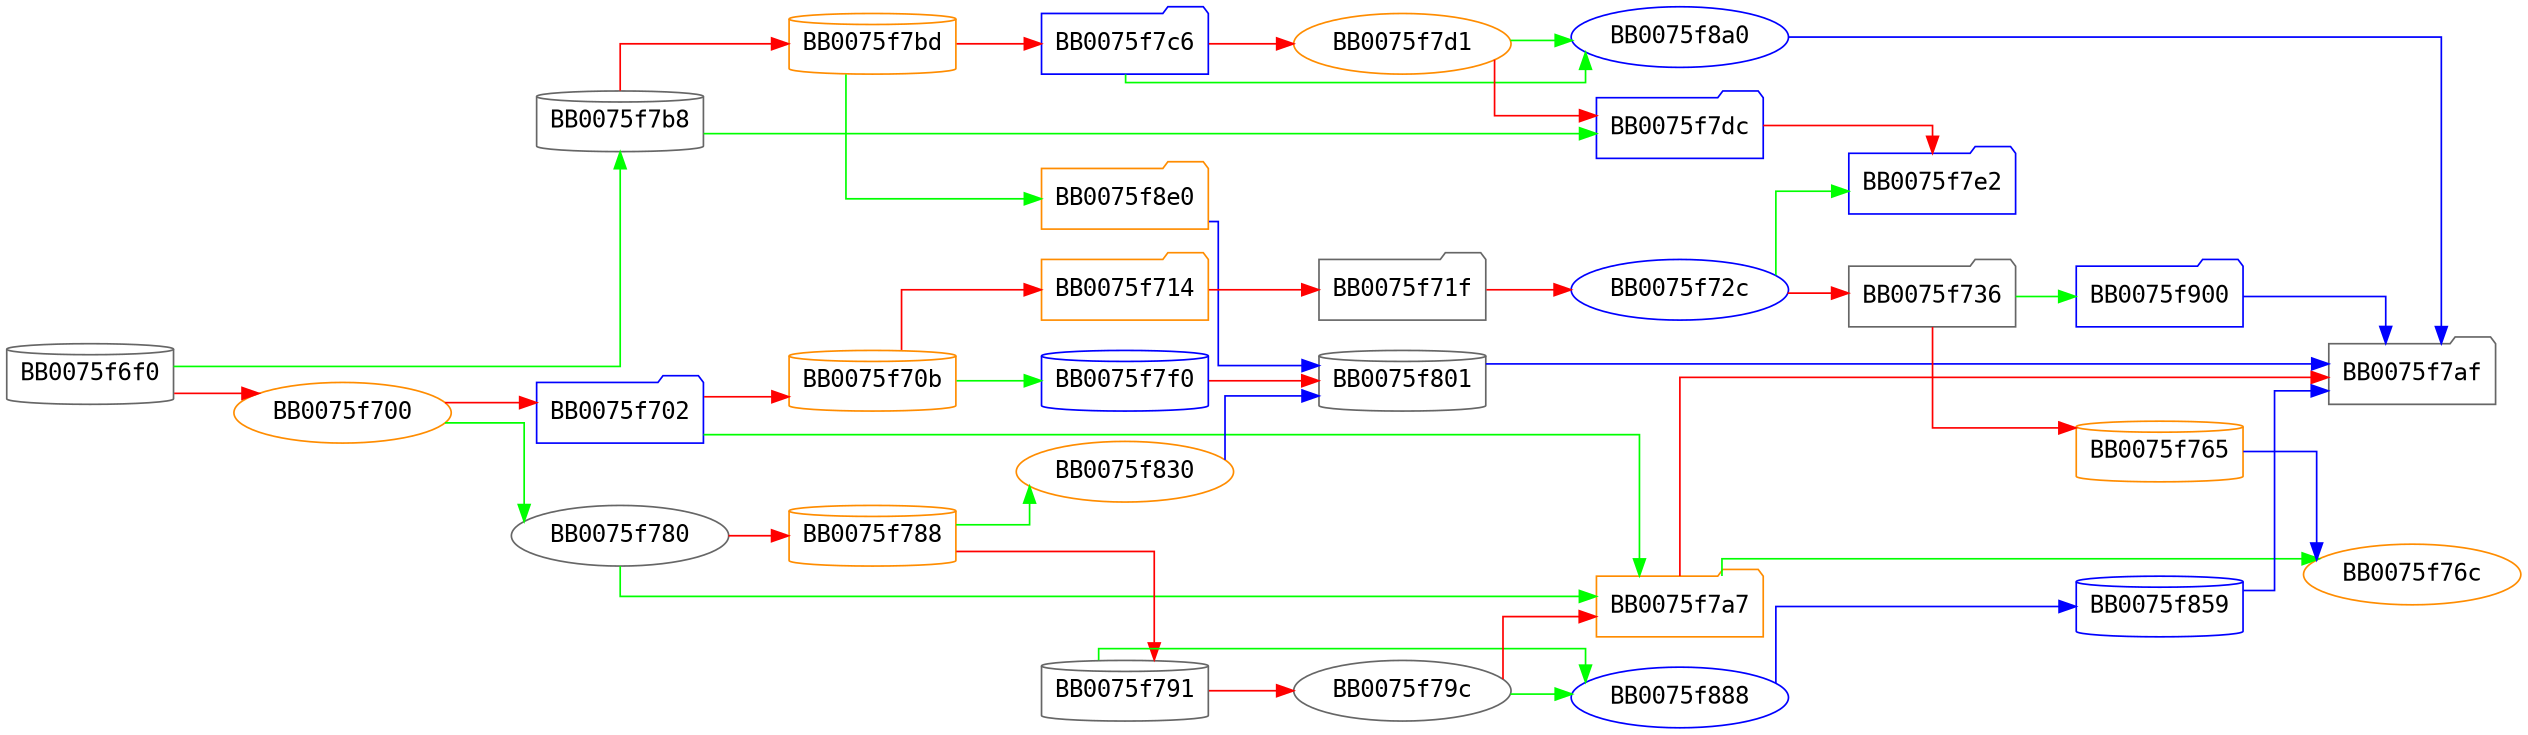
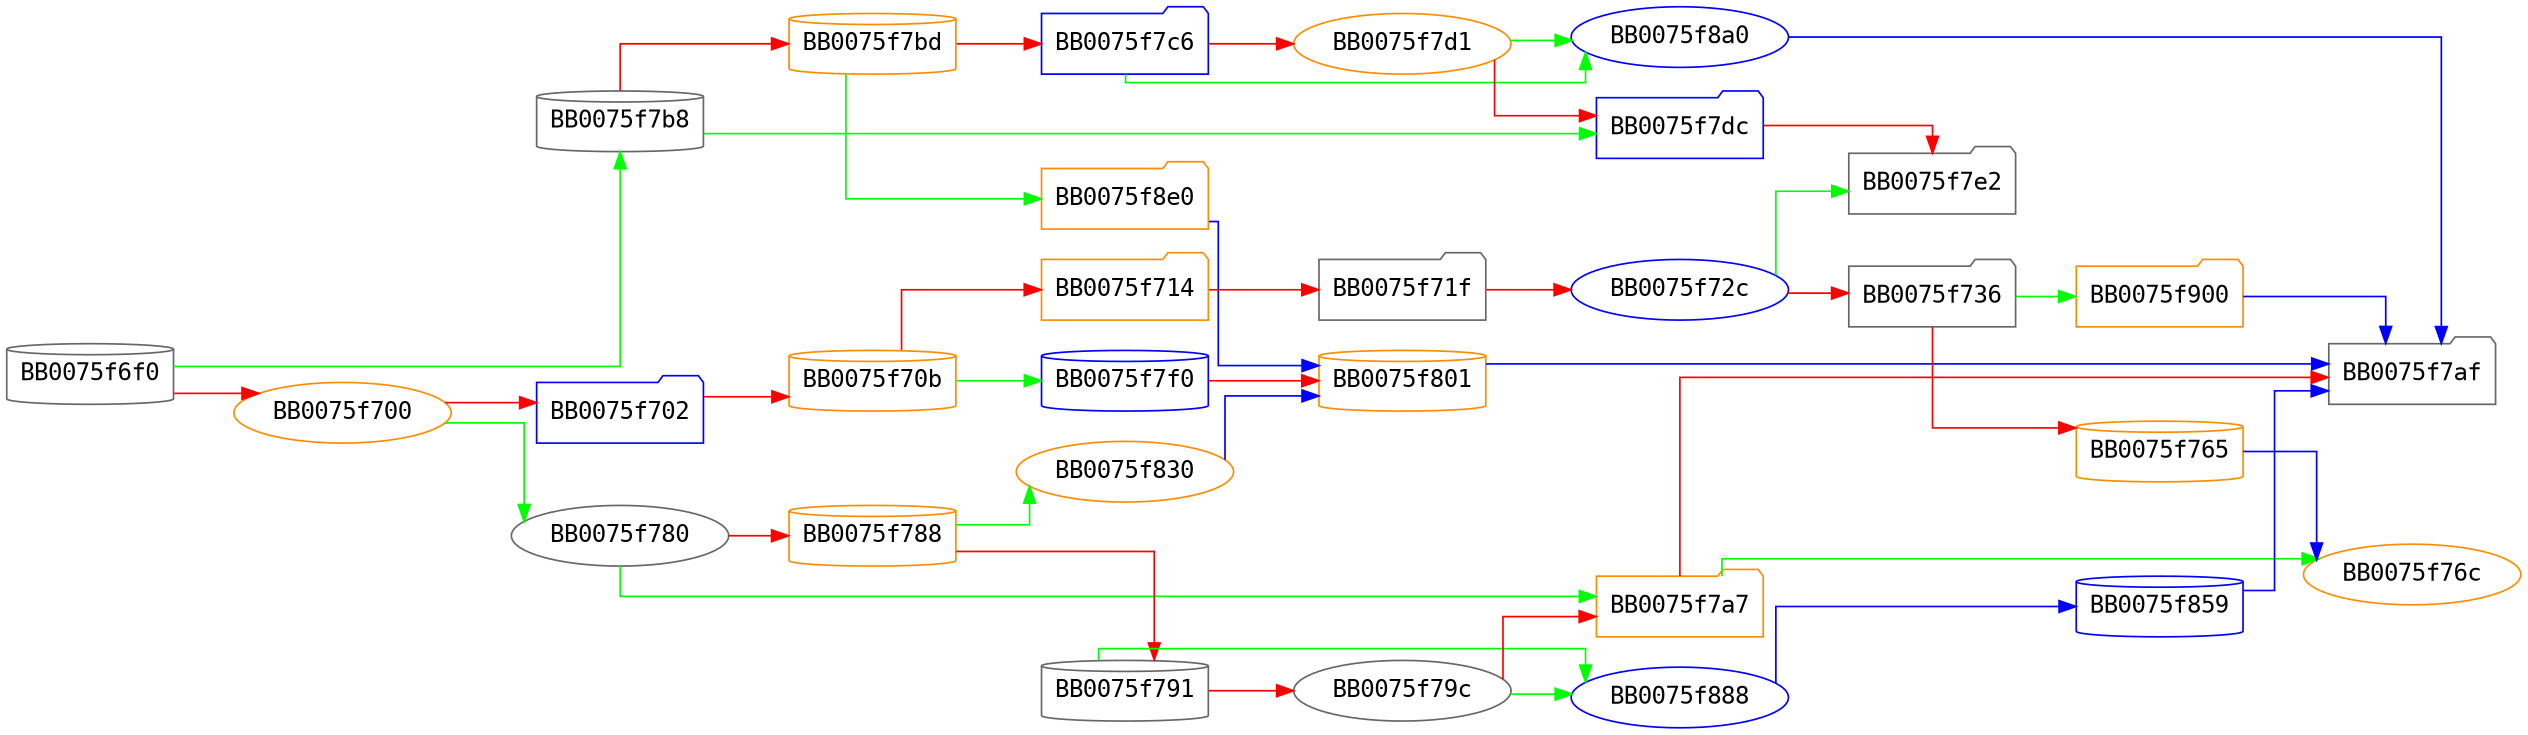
(1932, 184) -> (1932, 184)
(2160, 297) -> (2160, 297)
(1402, 381) -> (1402, 381)
(1207, 435) -> none
